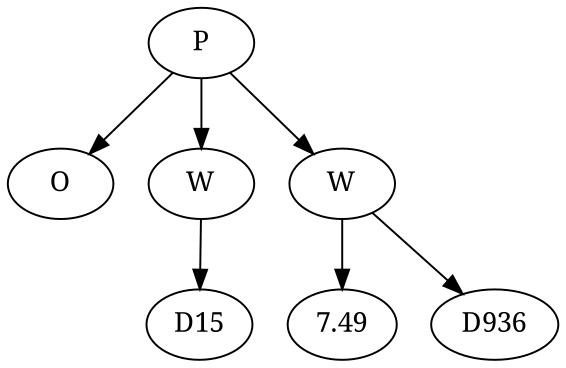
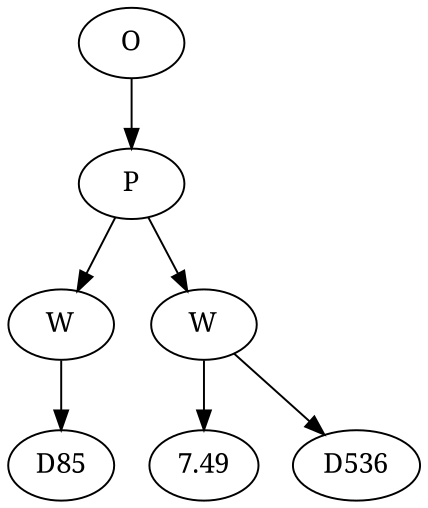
(138, 106) -> (132, 104)
(199, 325) -> (61, 465)
(495, 325) -> (356, 465)
